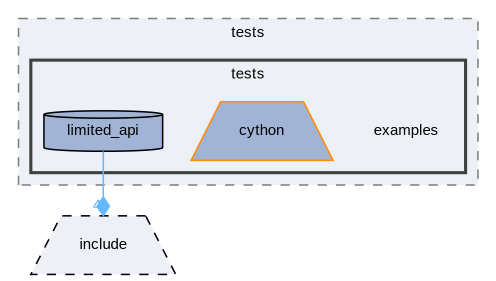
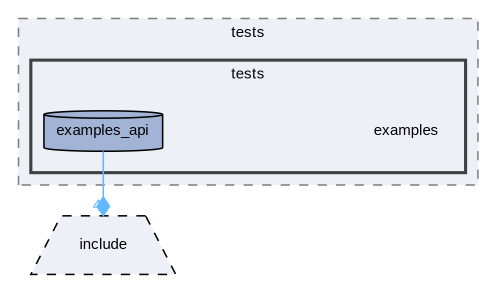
(103, 131) -> (103, 131)
(262, 131) -> none
